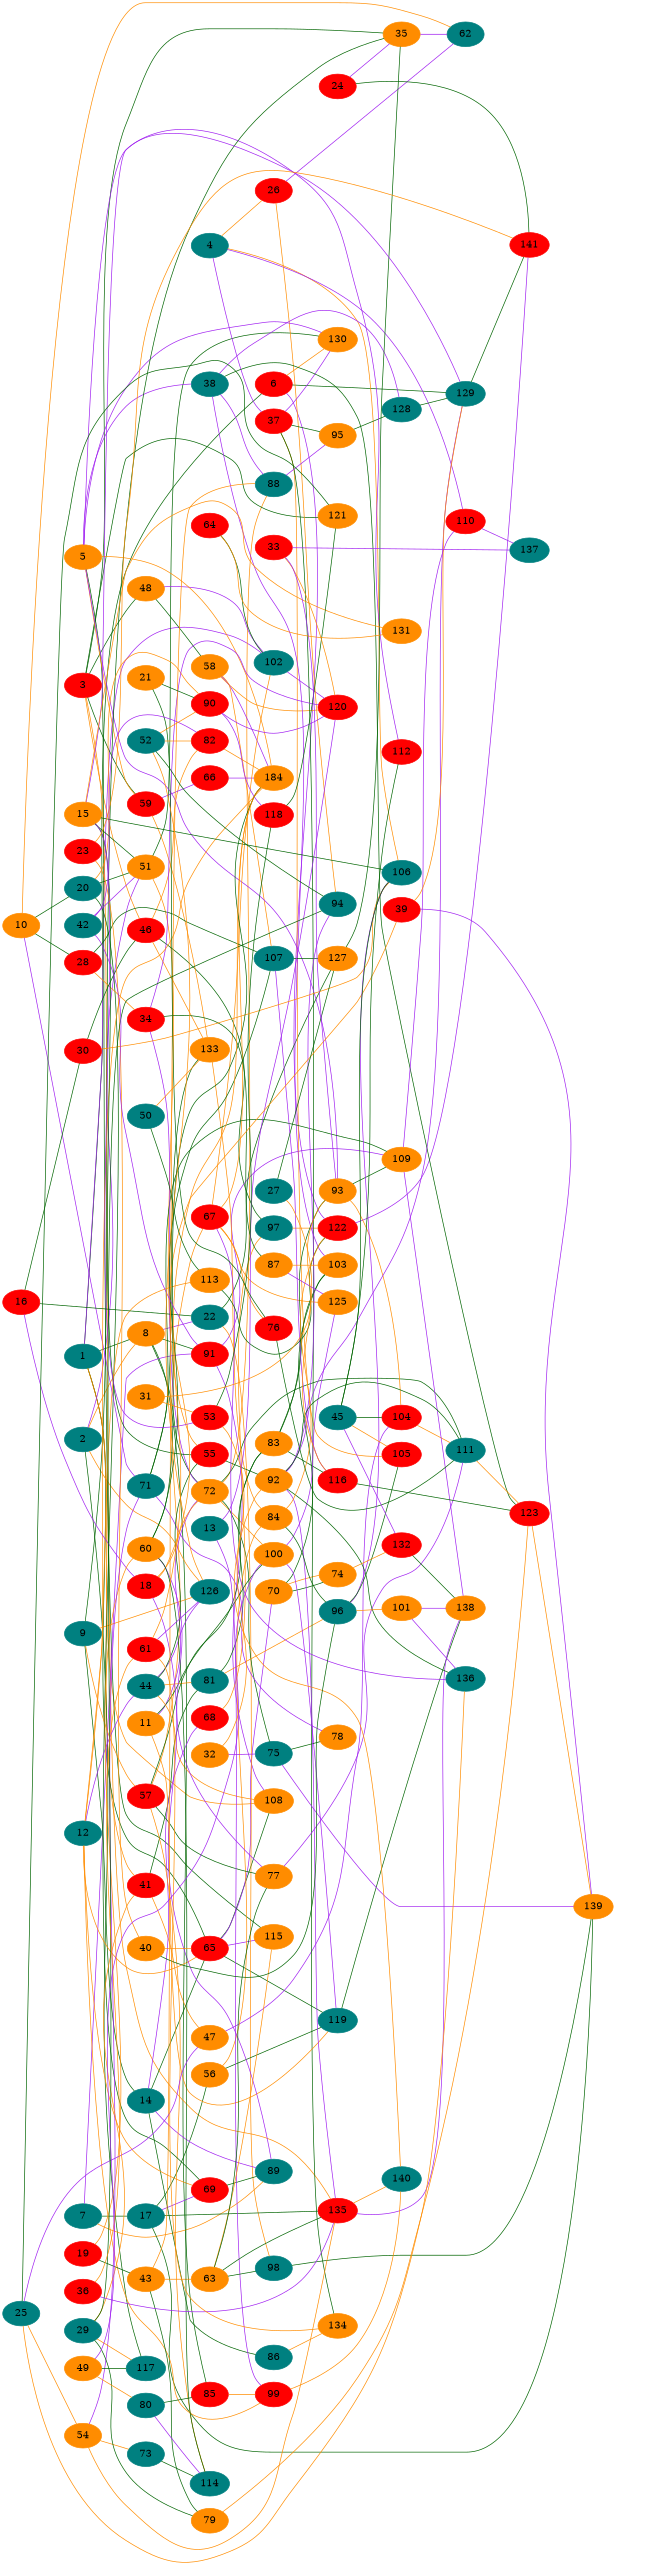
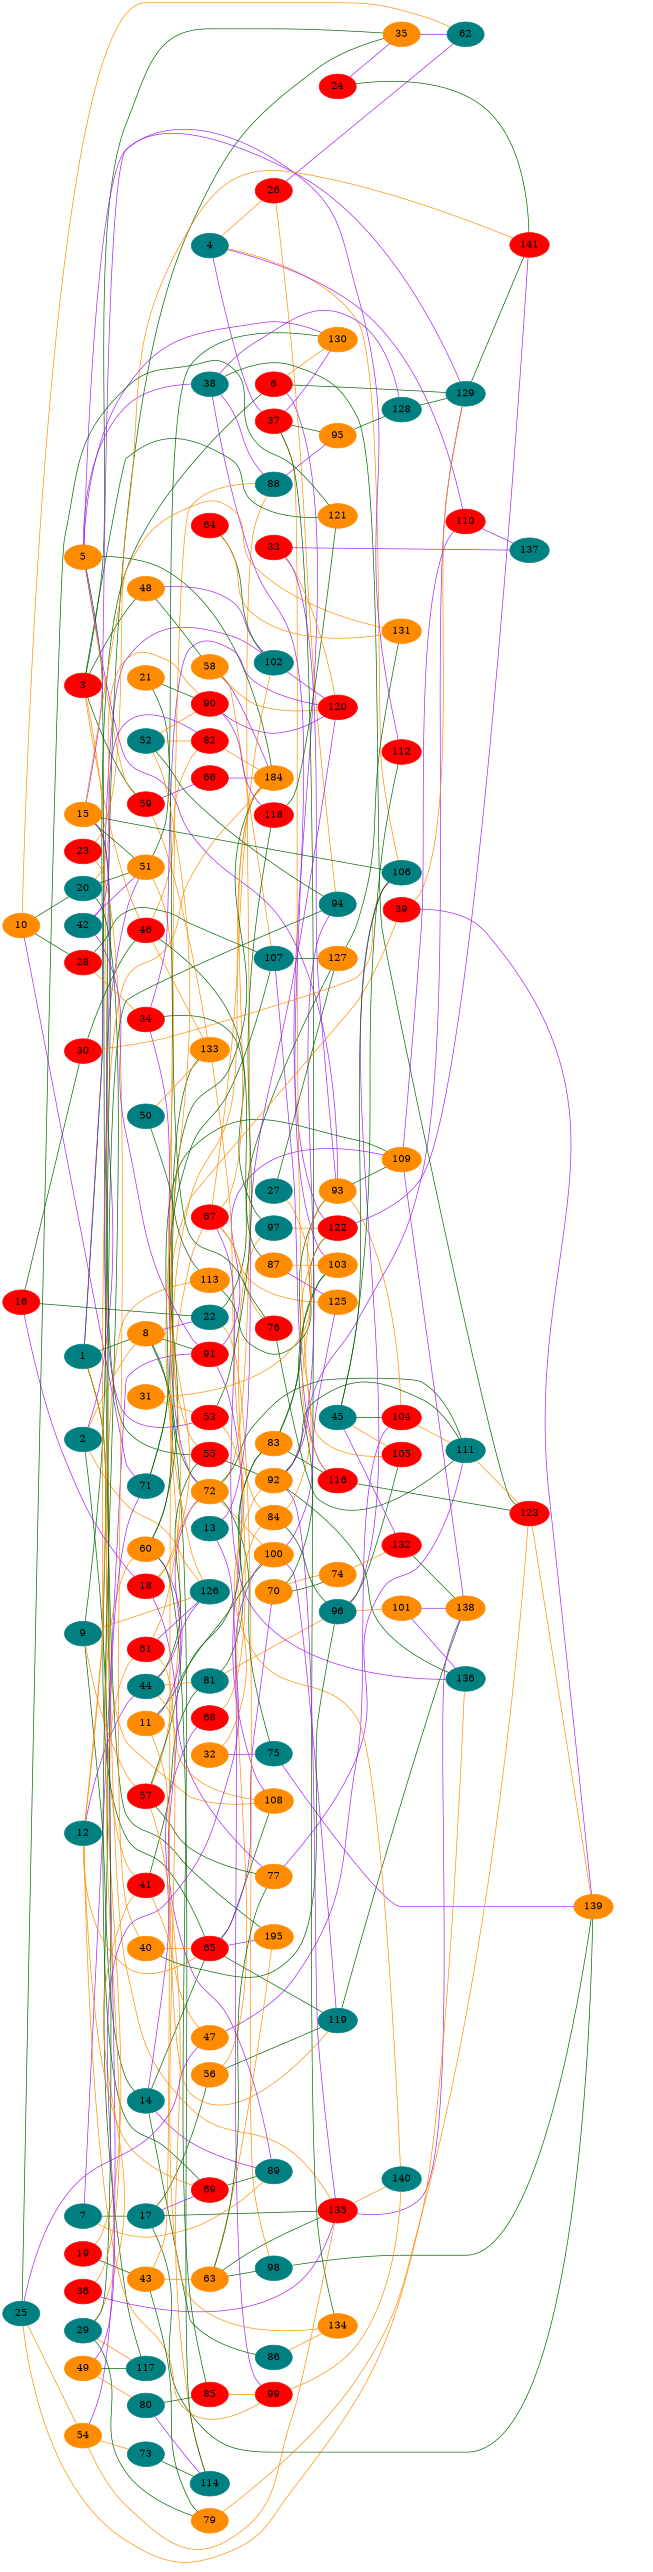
(383, 363) -> (374, 835)
(222, 628) -> (222, 628)
(338, 1737) -> none
(274, 1937) -> (274, 1937)
